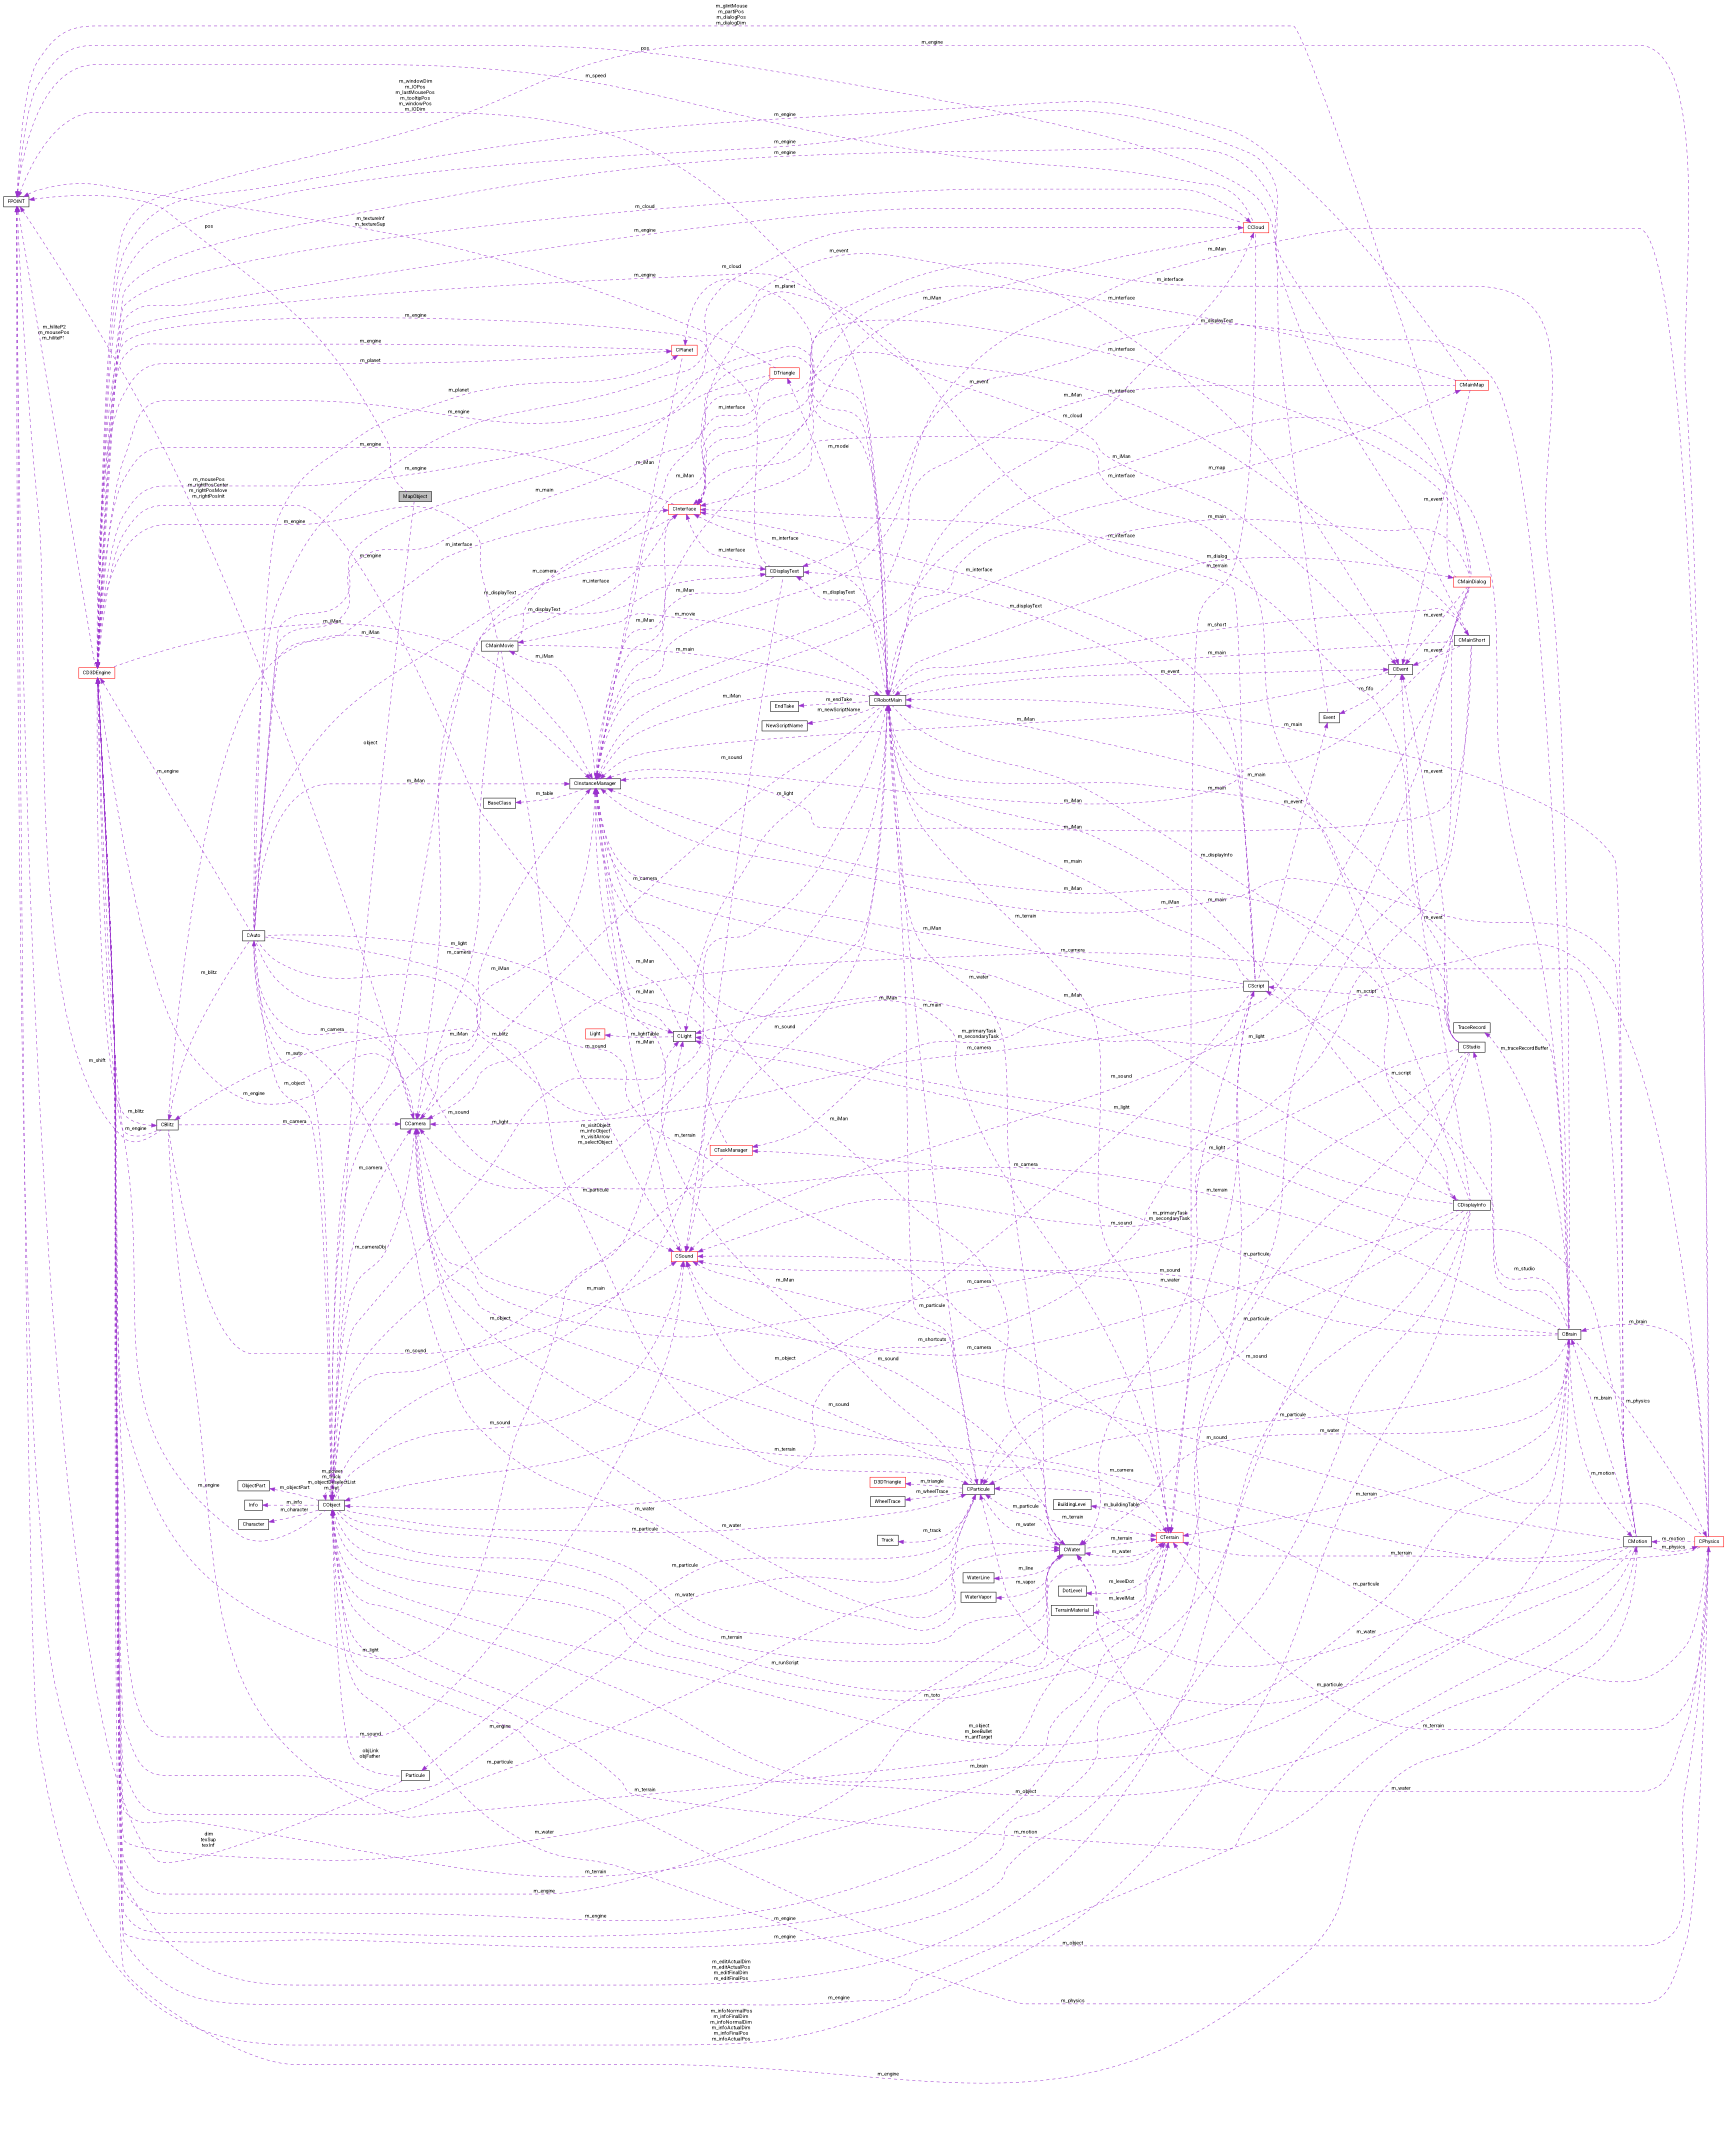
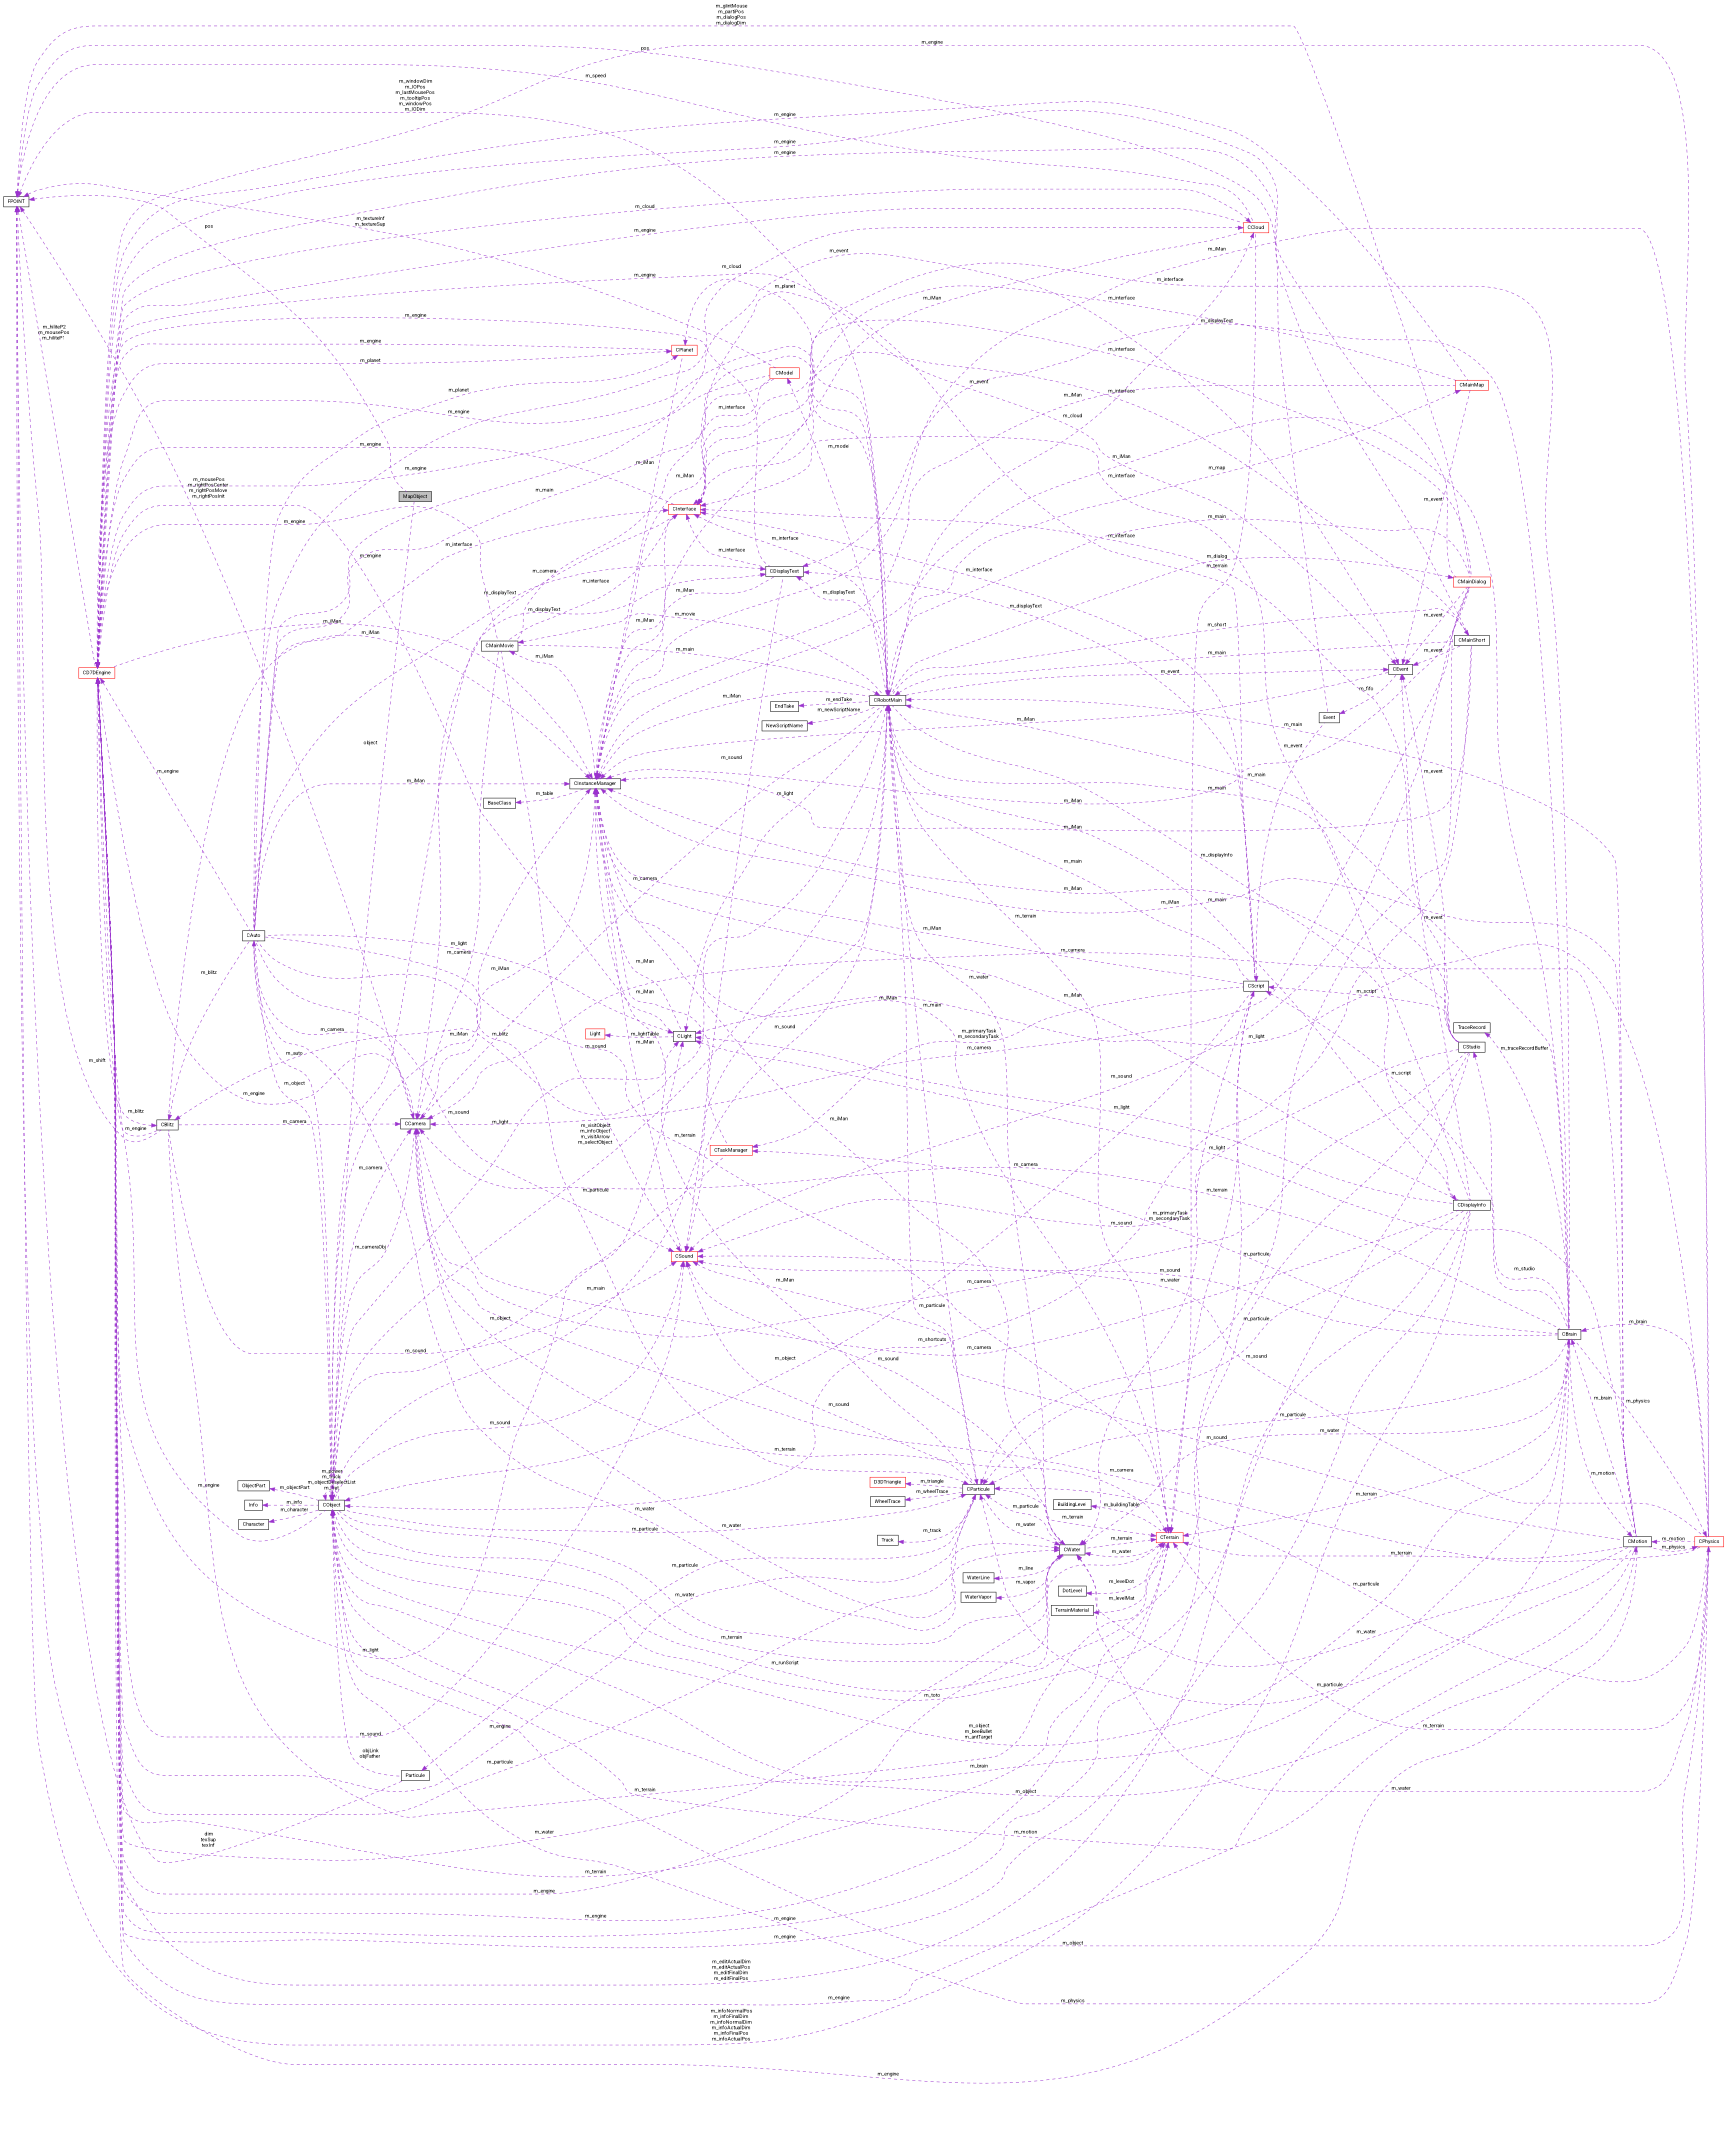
(785, 373) -> (785, 373)
(97, 673) -> (97, 673)
(1292, 855) -> (1267, 842)
